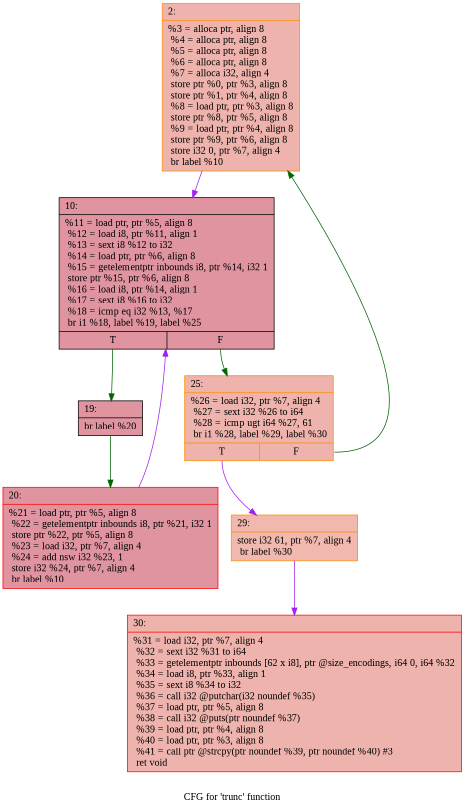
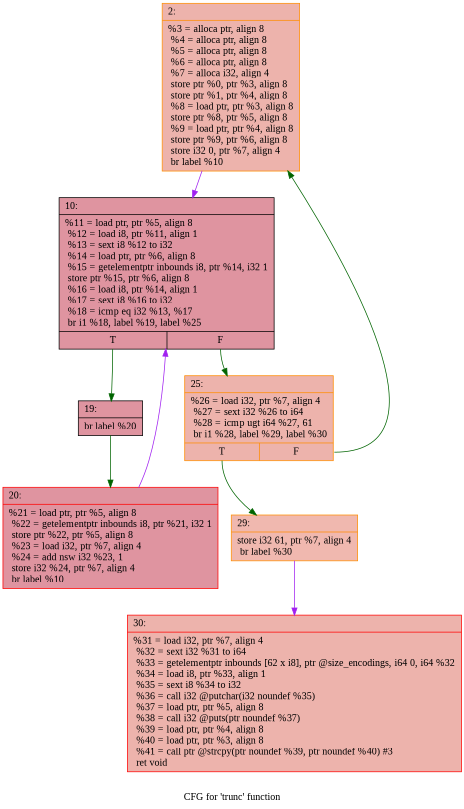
(231, 489) -> (231, 489)
